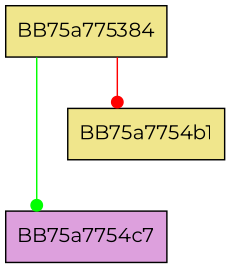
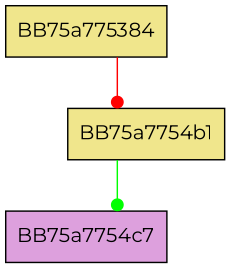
(37, 128) -> (117, 180)
